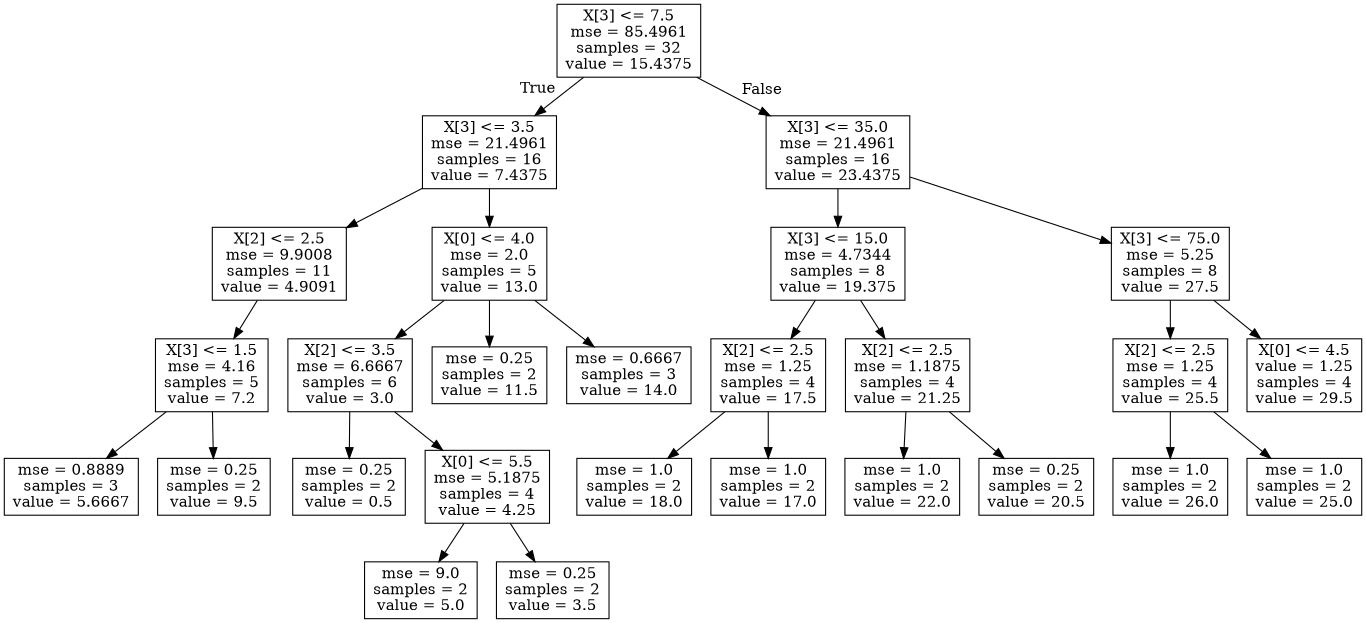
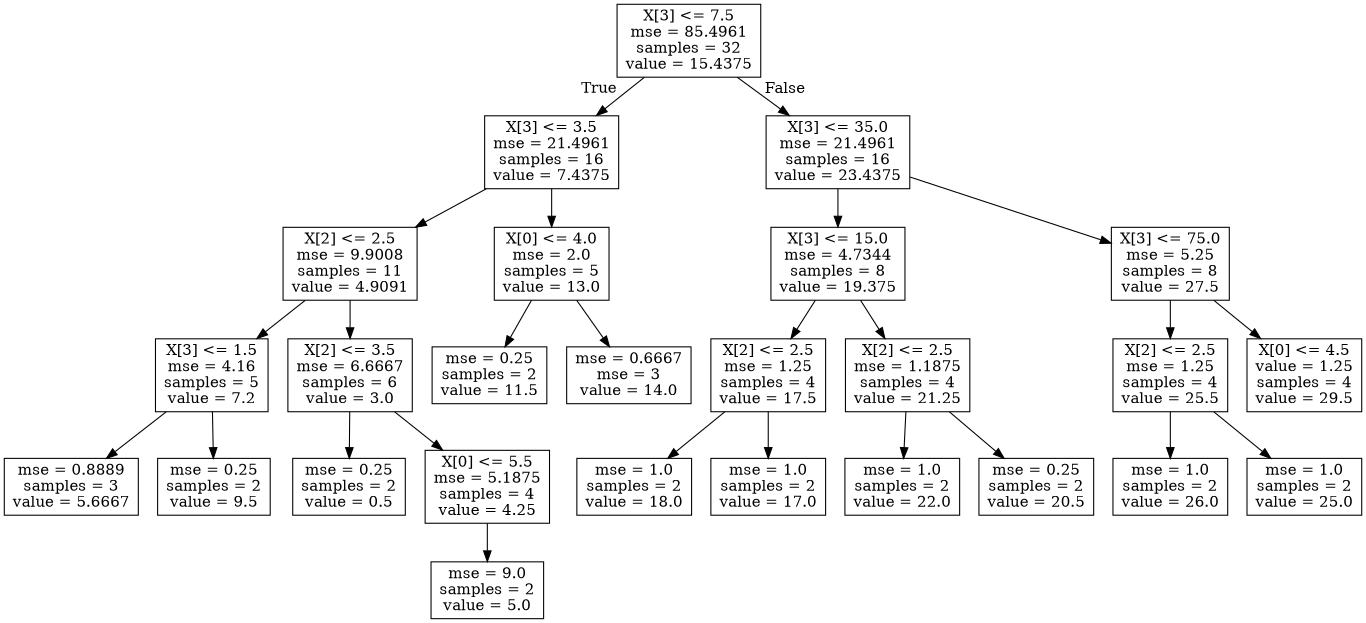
(424, 316) -> (350, 314)
(629, 375) -> (629, 375)
(553, 590) -> none
